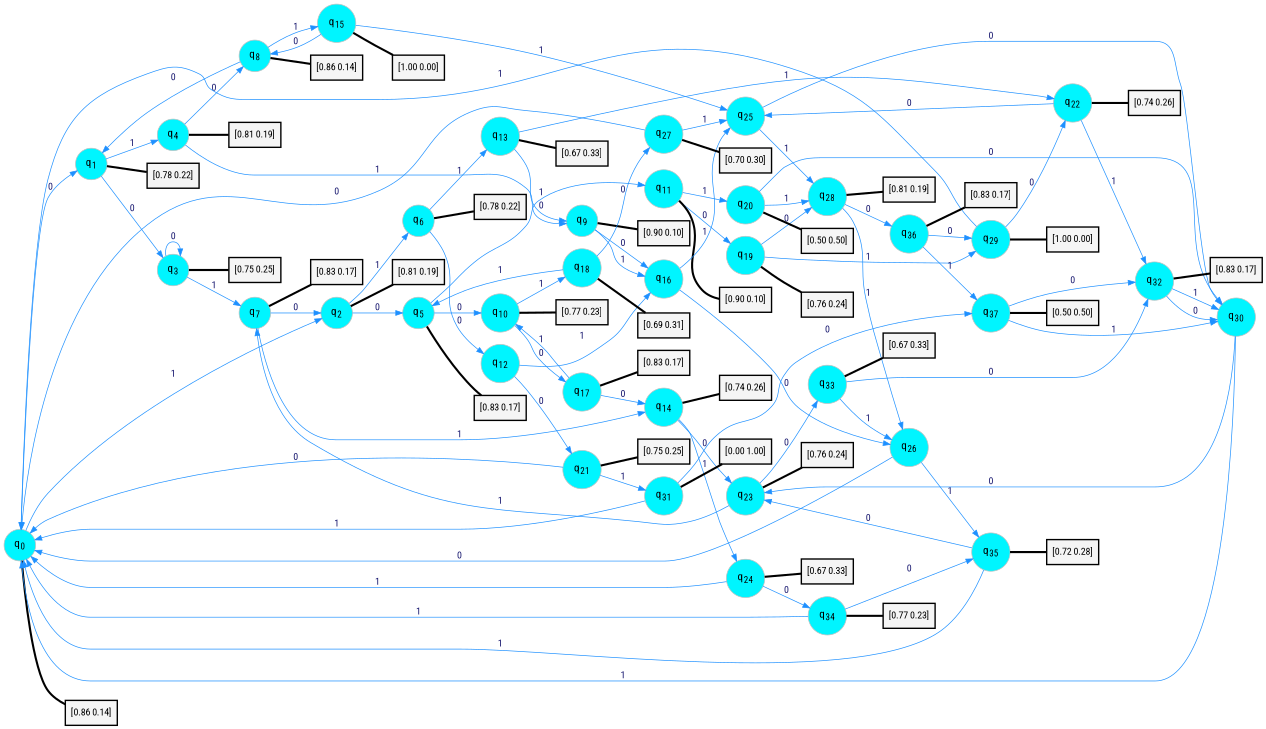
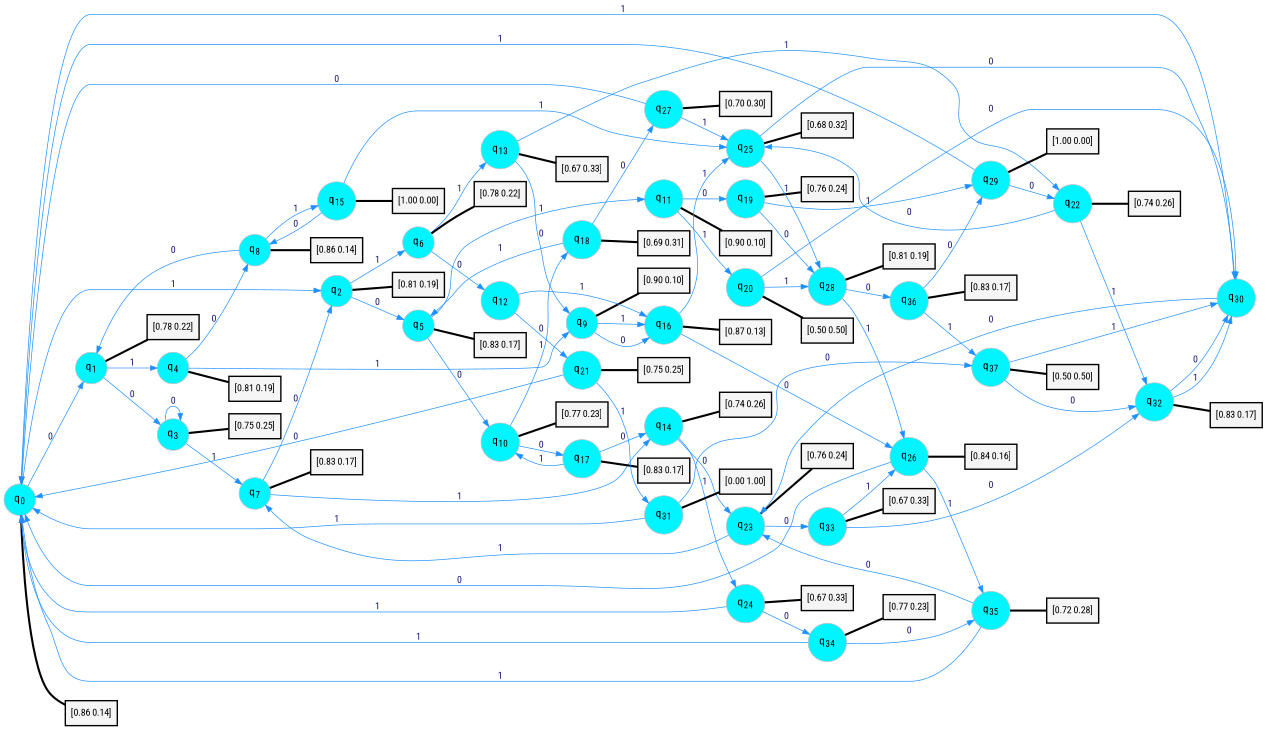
none -> (827, 125)
none -> (746, 332)
none -> (991, 457)
